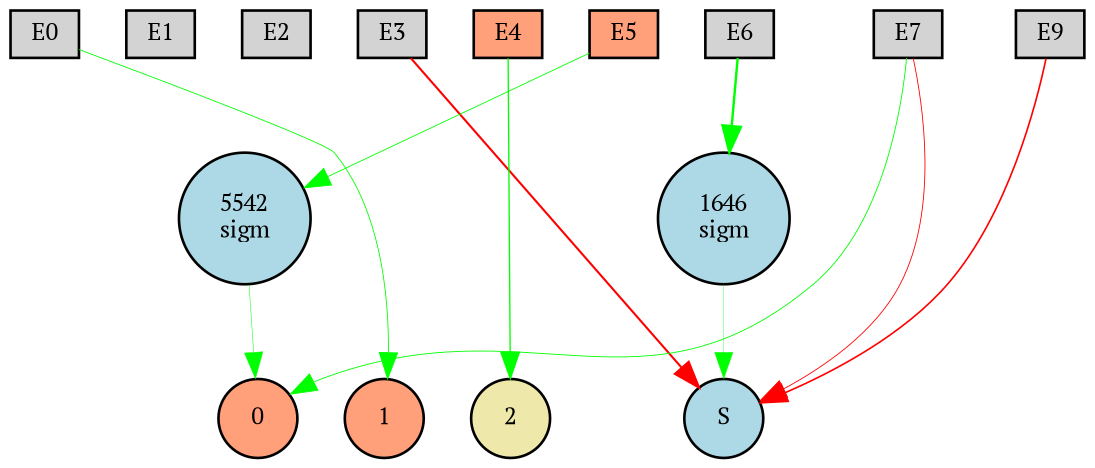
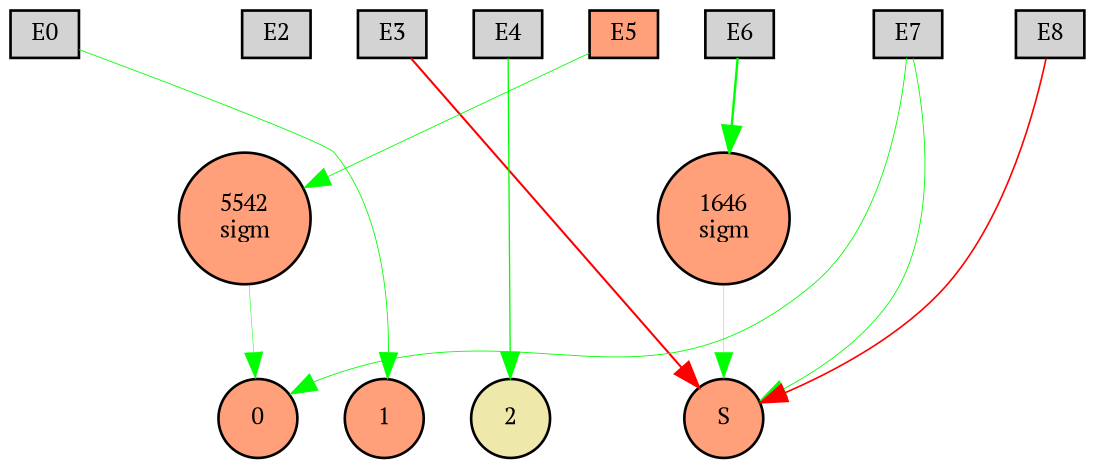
(161, 34) -> none
(508, 34) -> (508, 34)
(1050, 34) -> (1050, 34)
(245, 218) -> (245, 218)
(724, 218) -> (724, 218)
(913, 251) -> (913, 251)
(724, 418) -> (724, 418)
